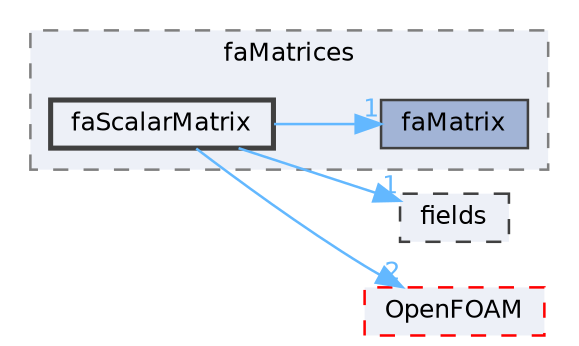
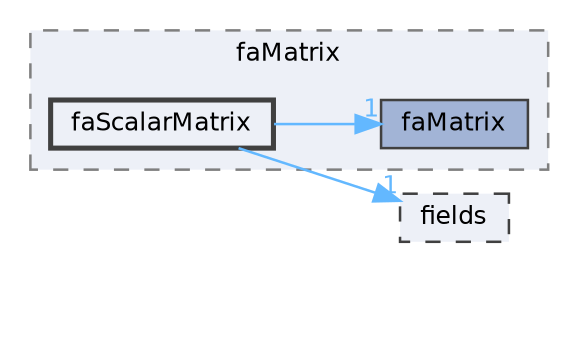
(289, 54) -> (289, 54)
(454, 311) -> none
